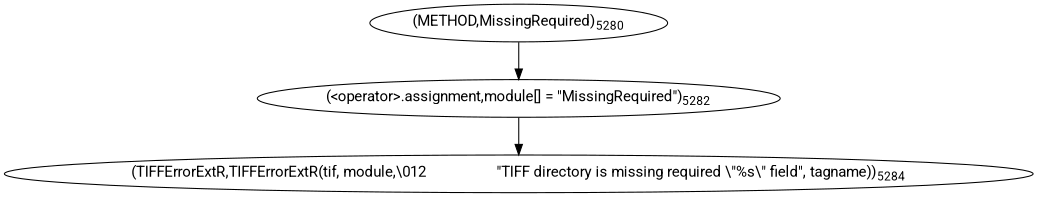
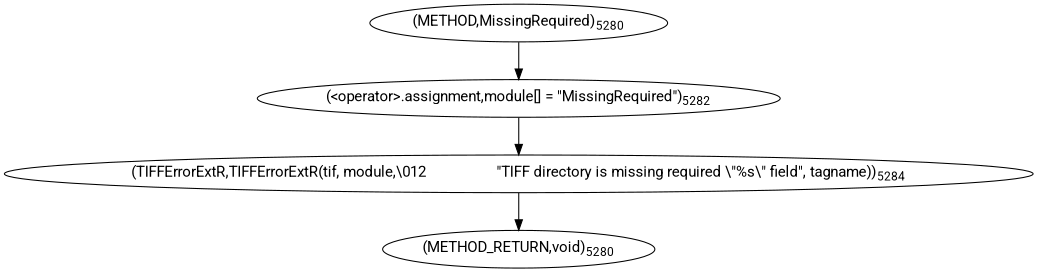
none -> (519, 249)
